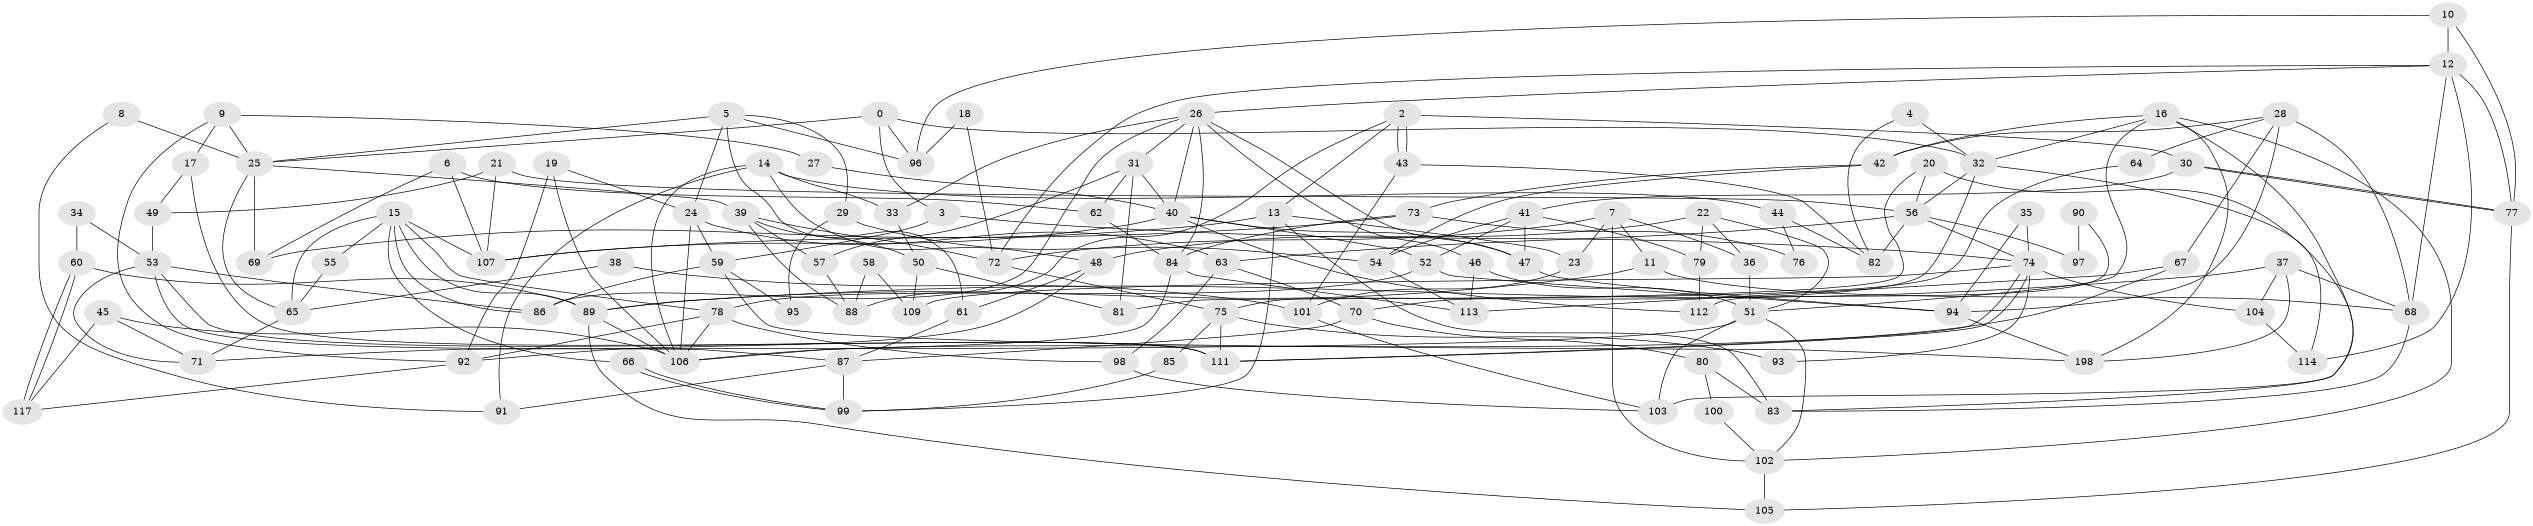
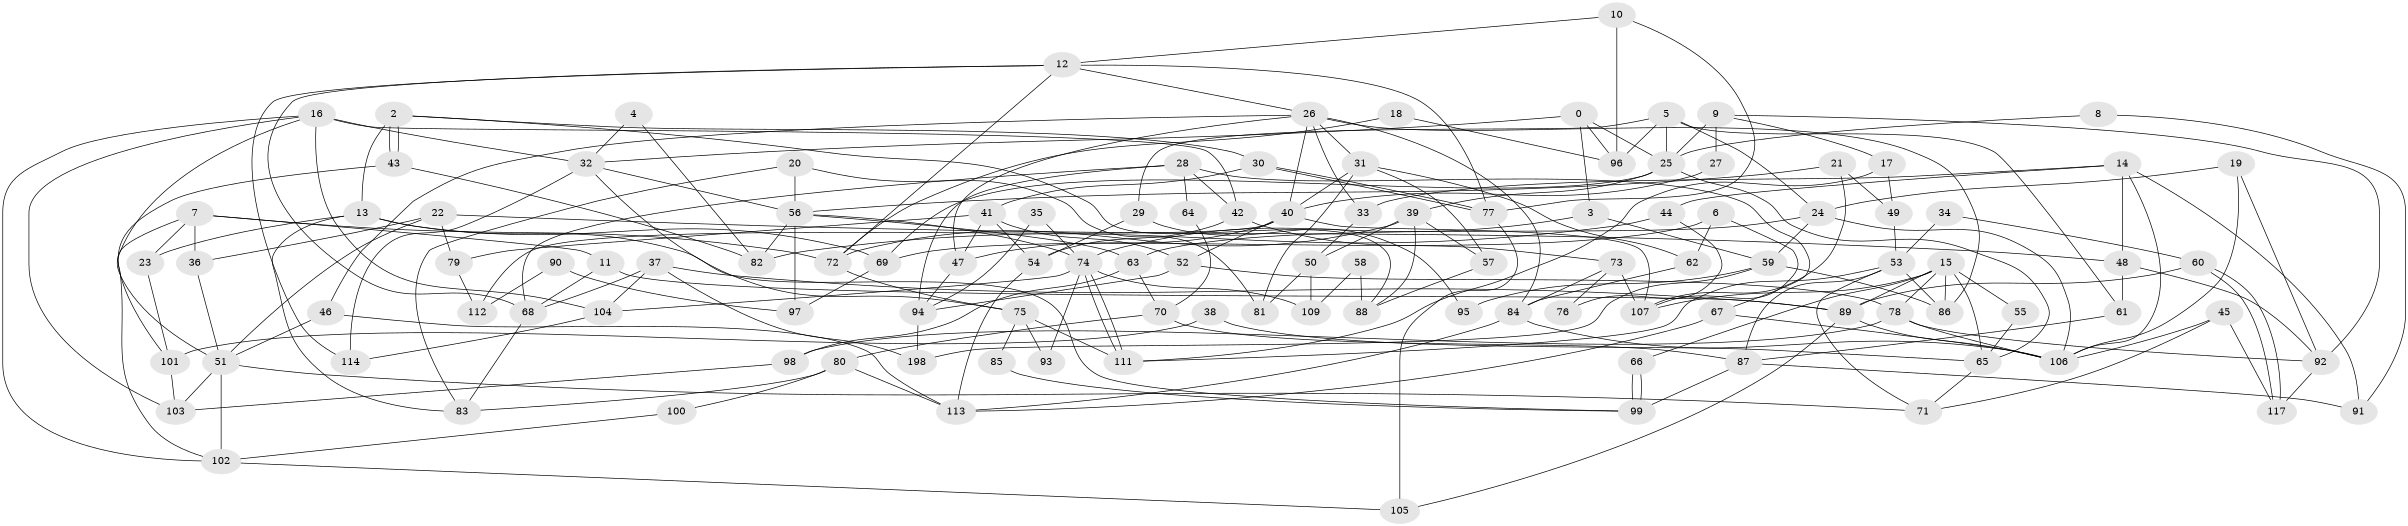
(2215, 256) -> (401, 278)
none -> (839, 288)
none -> (898, 387)
